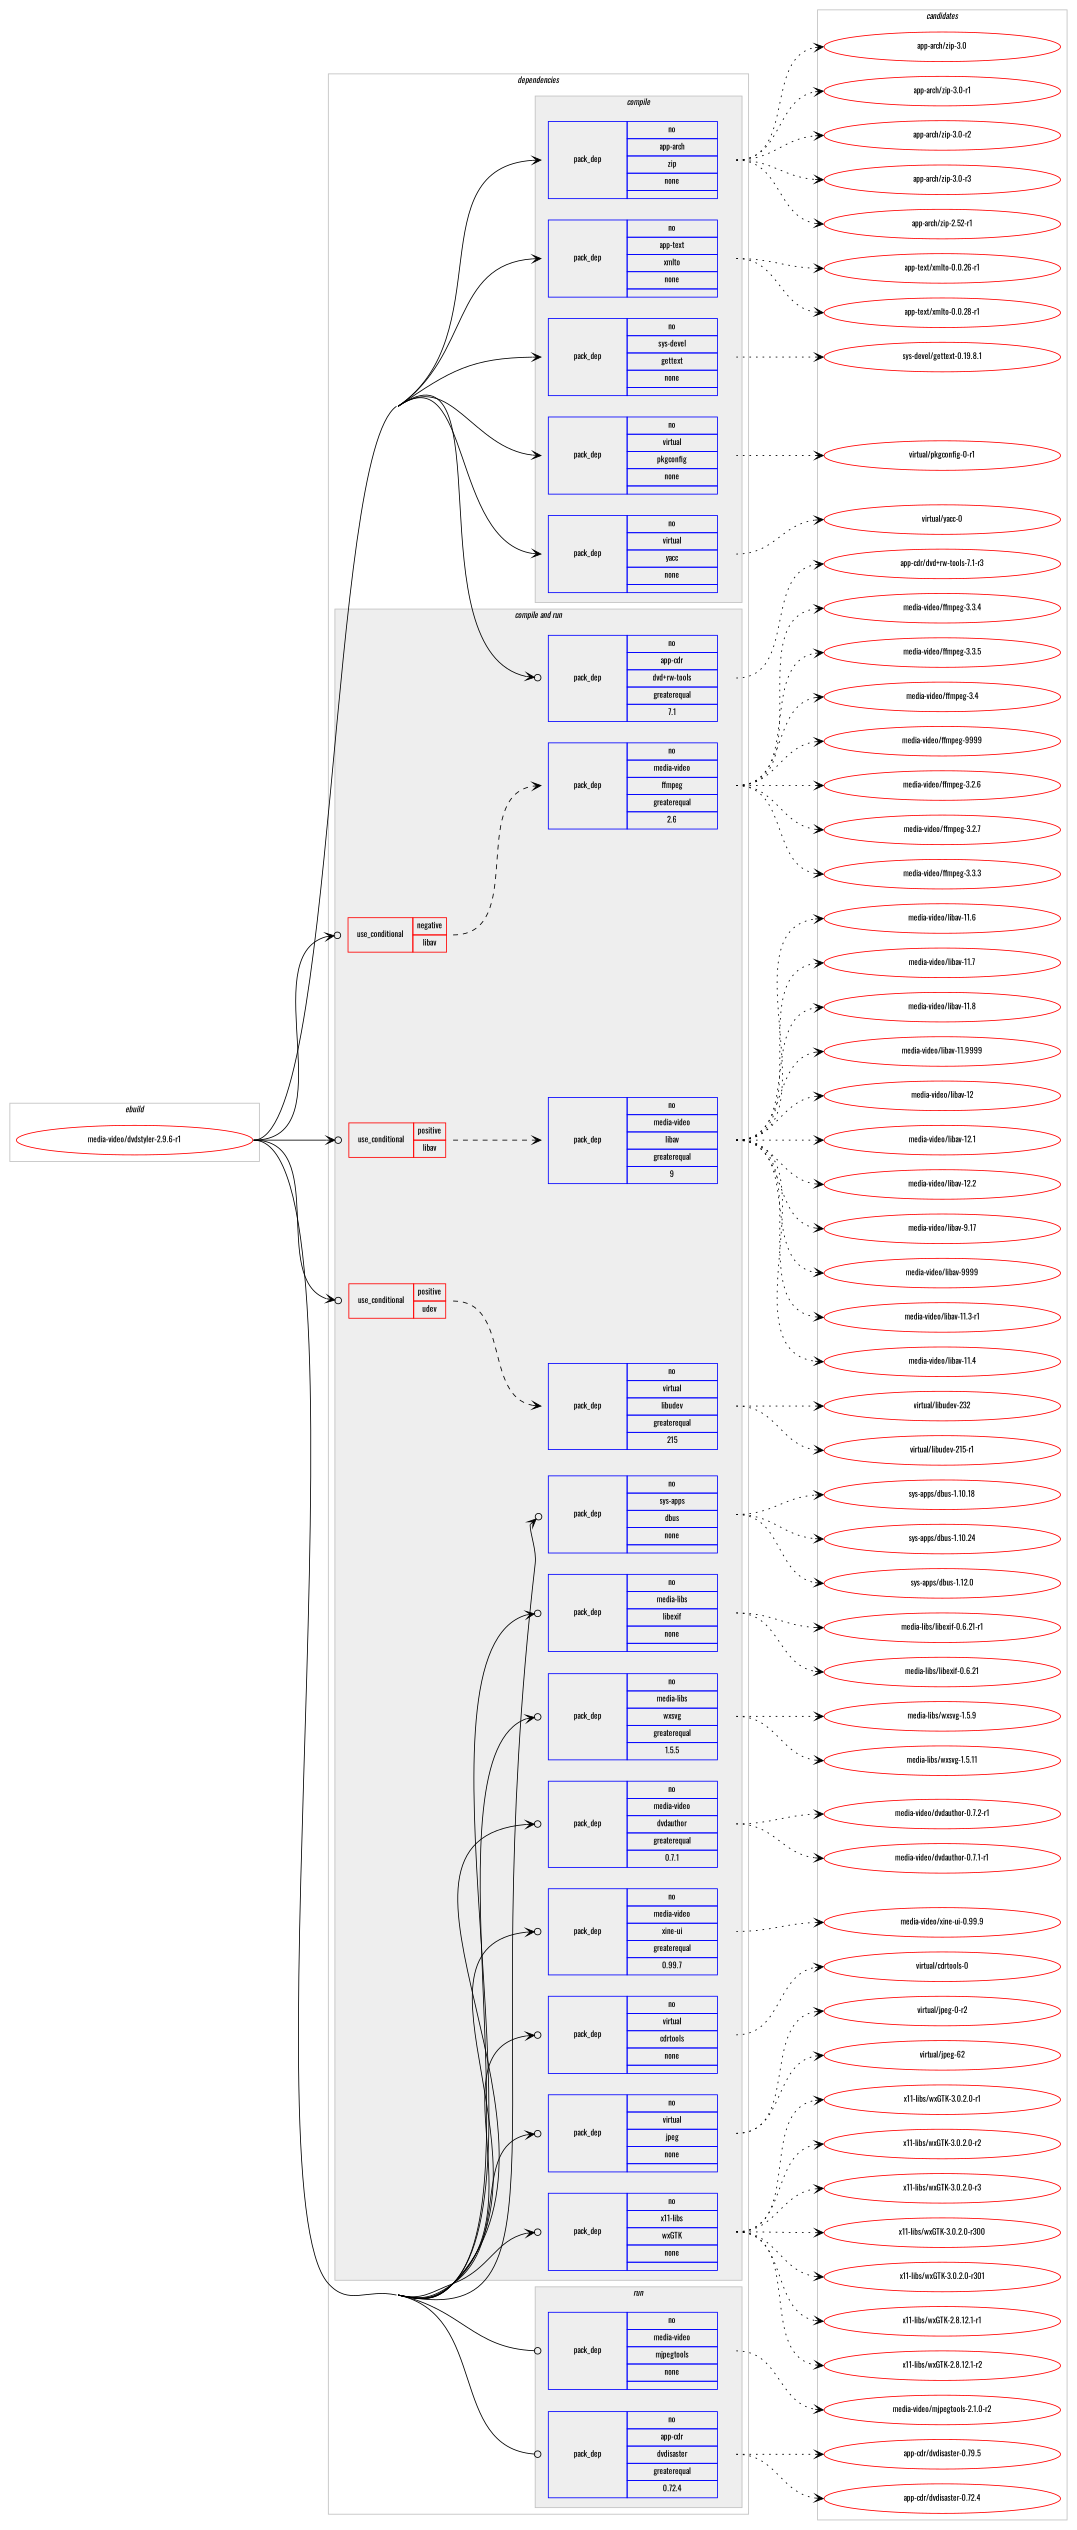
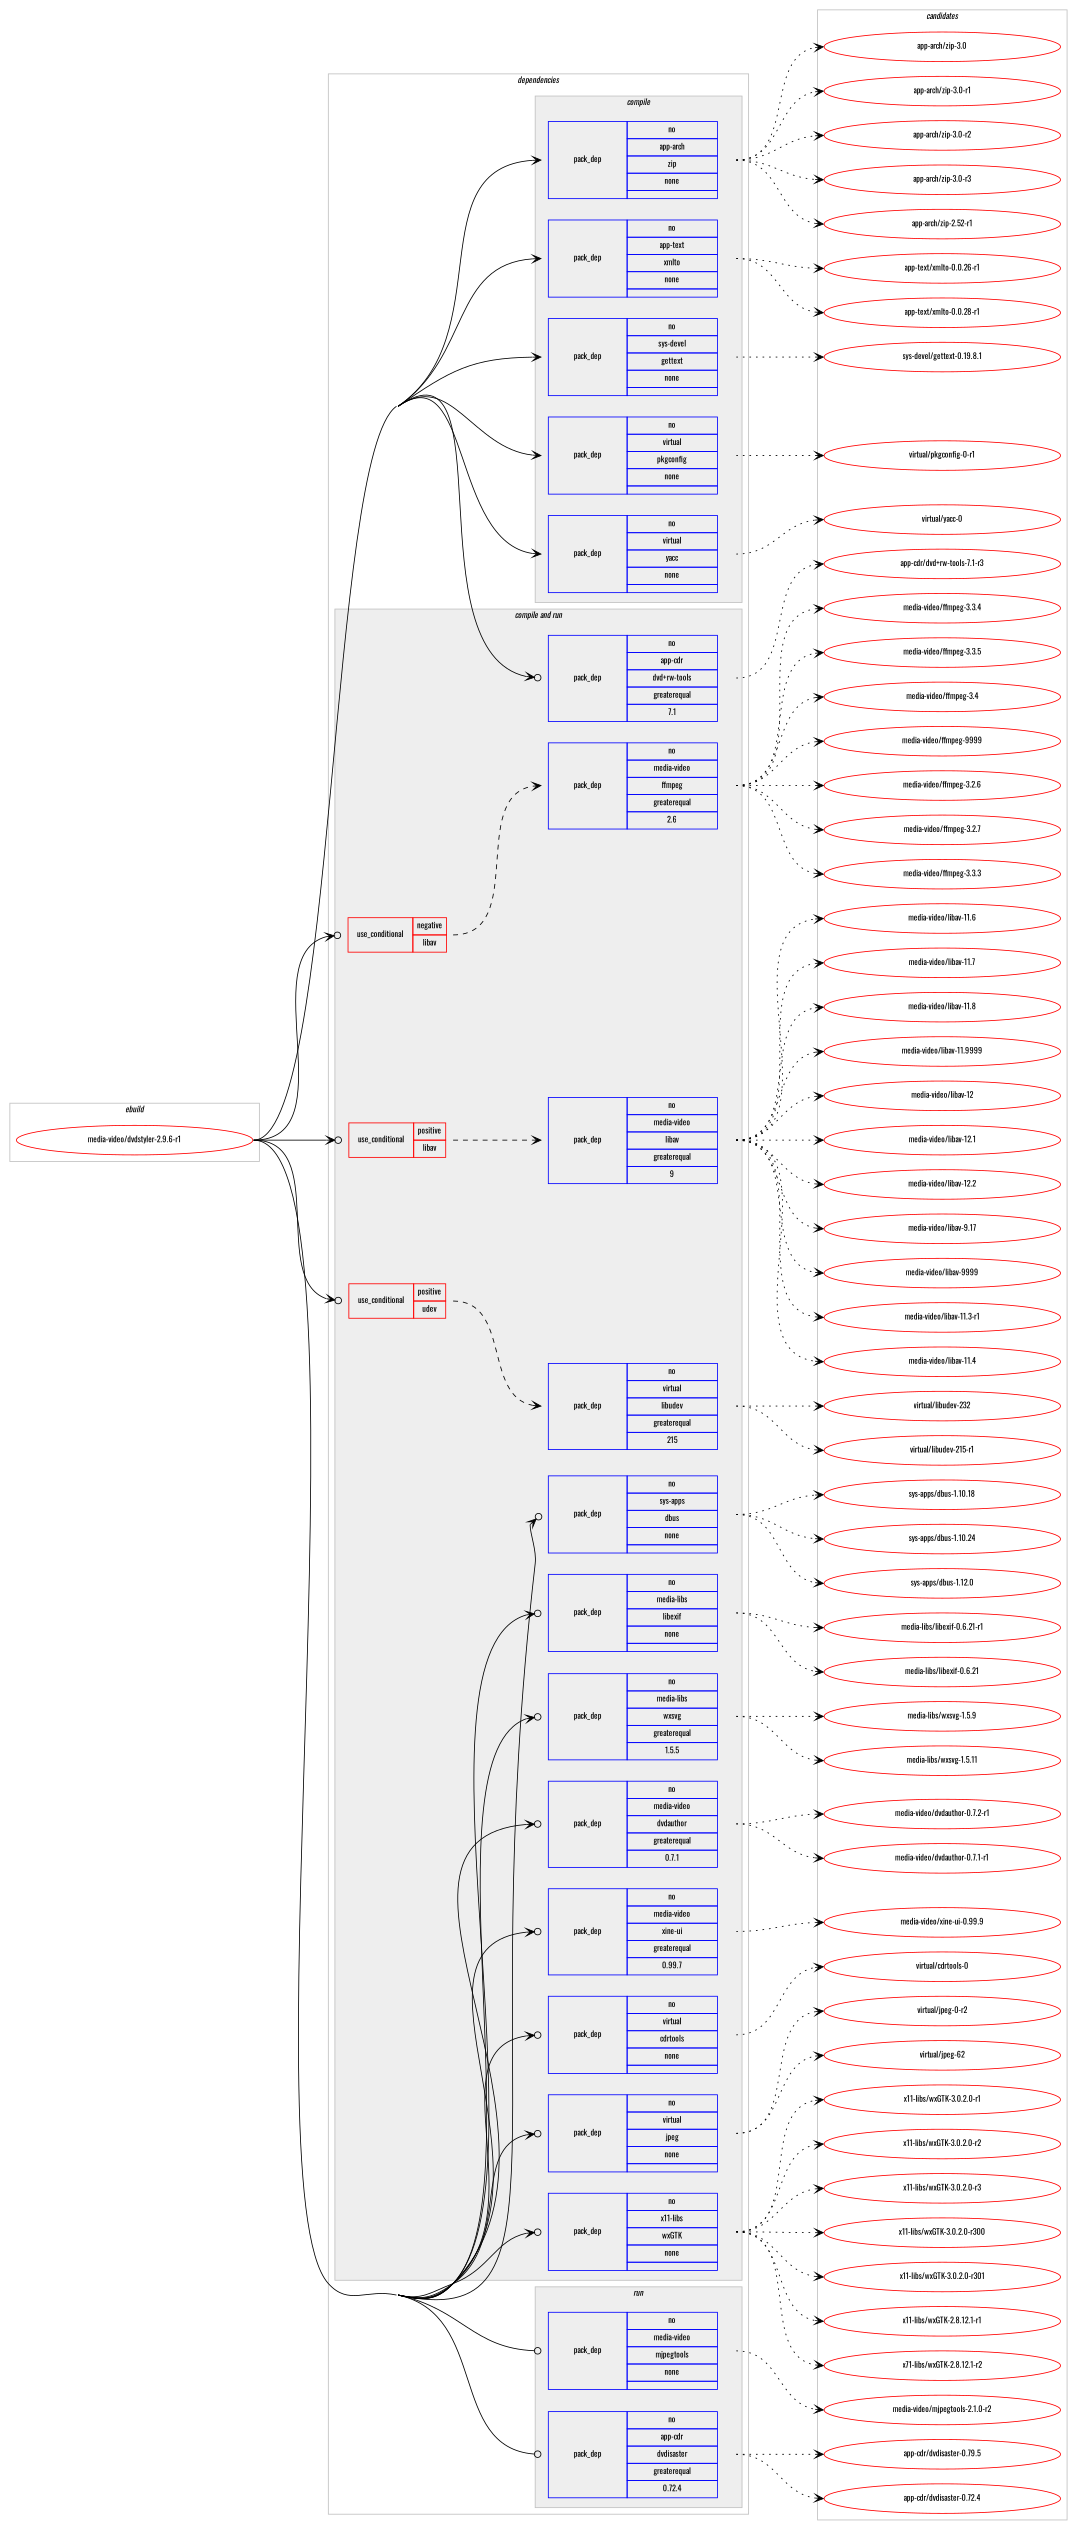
(942, 2366) -> (942, 2366)
